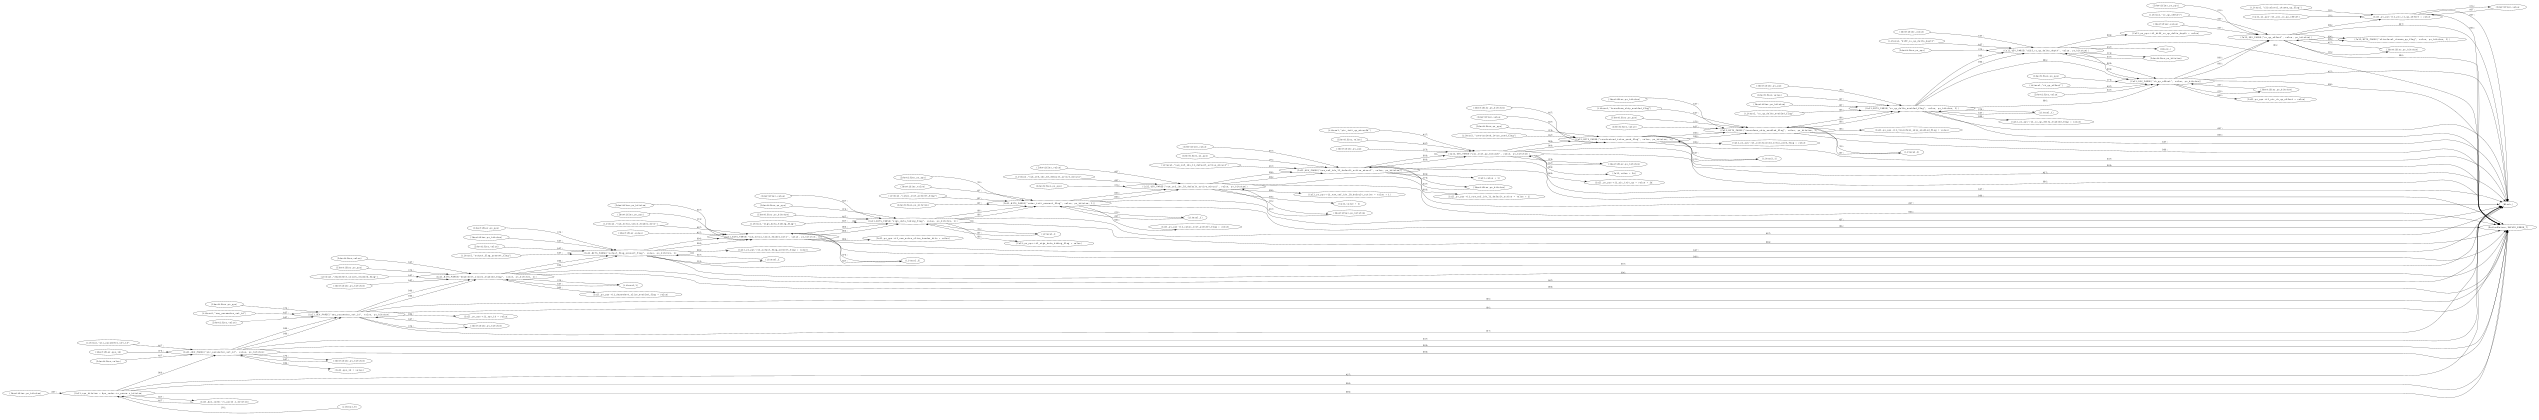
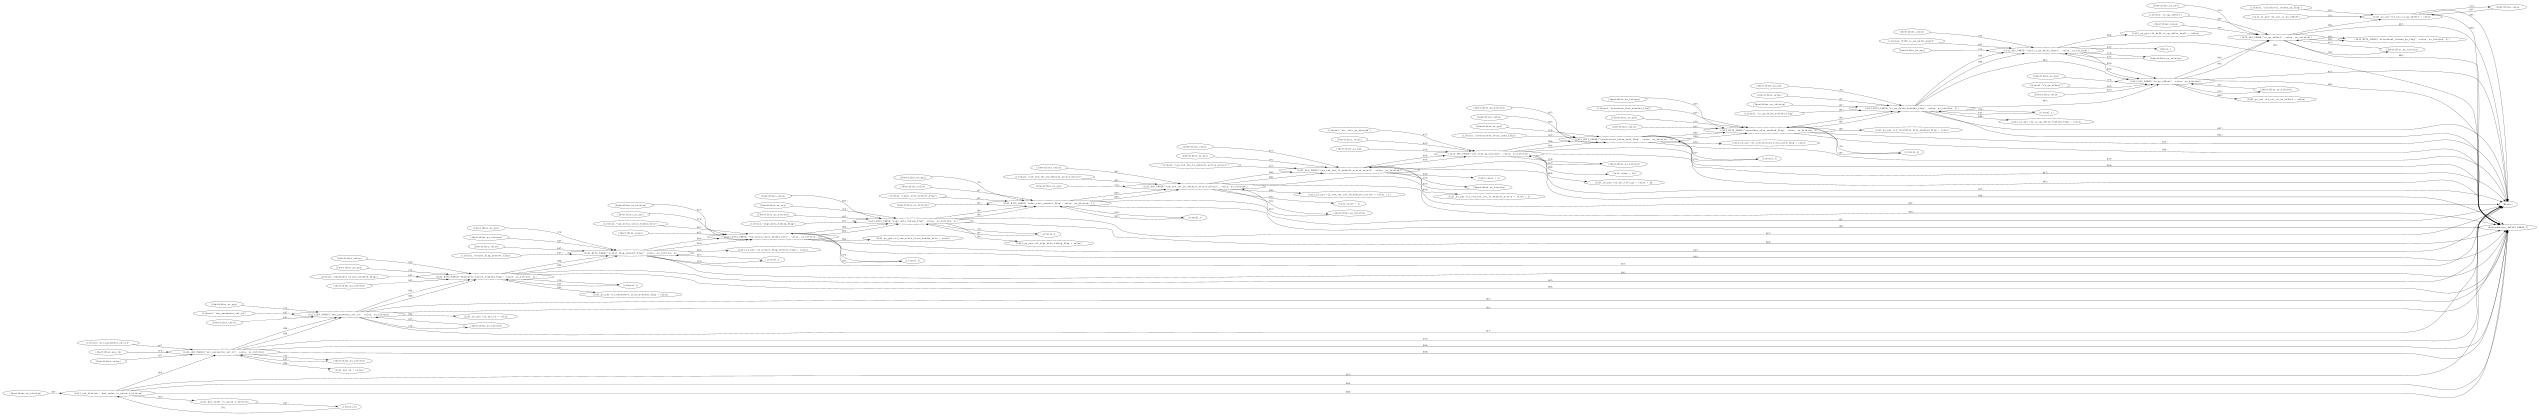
(1195, 227) -> none
(158, 402) -> (296, 405)
